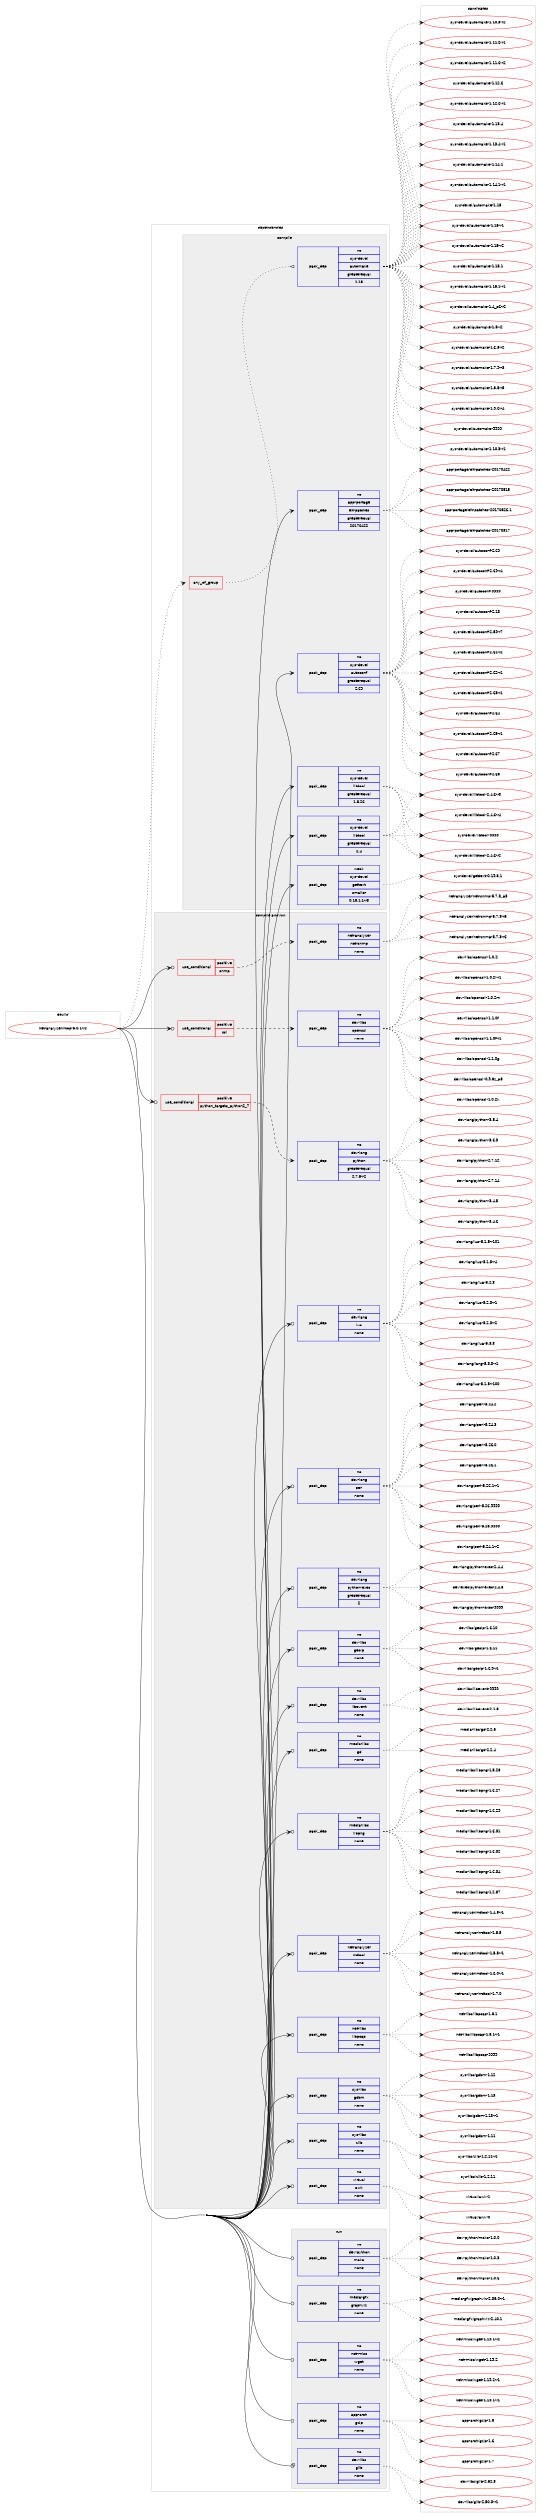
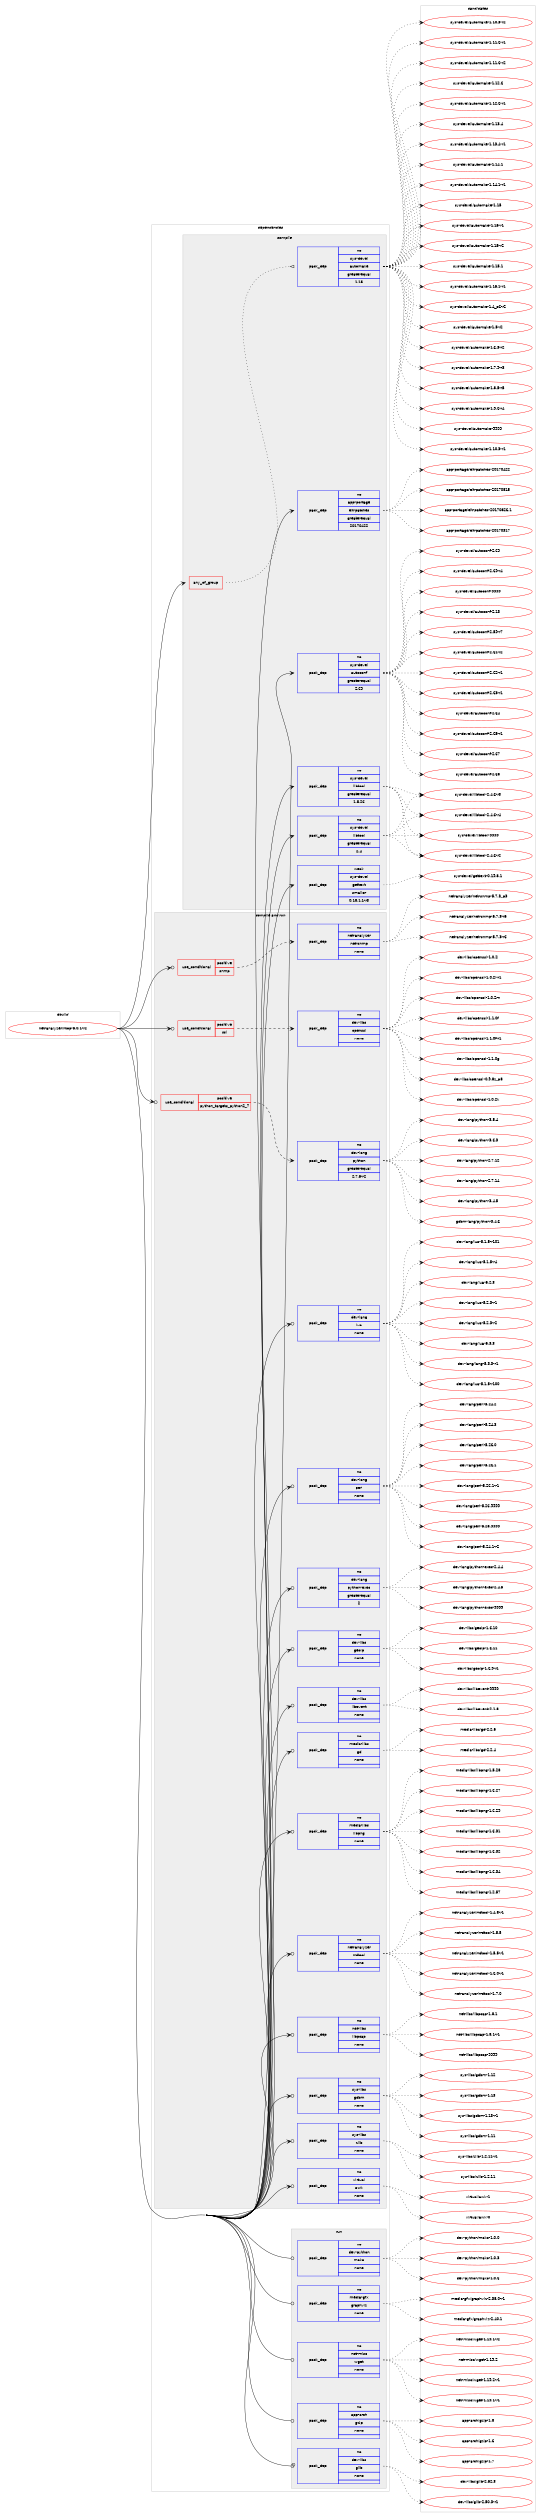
(149, 853) -> (149, 853)
(478, 1222) -> (478, 1222)
(478, 1588) -> (478, 1588)
